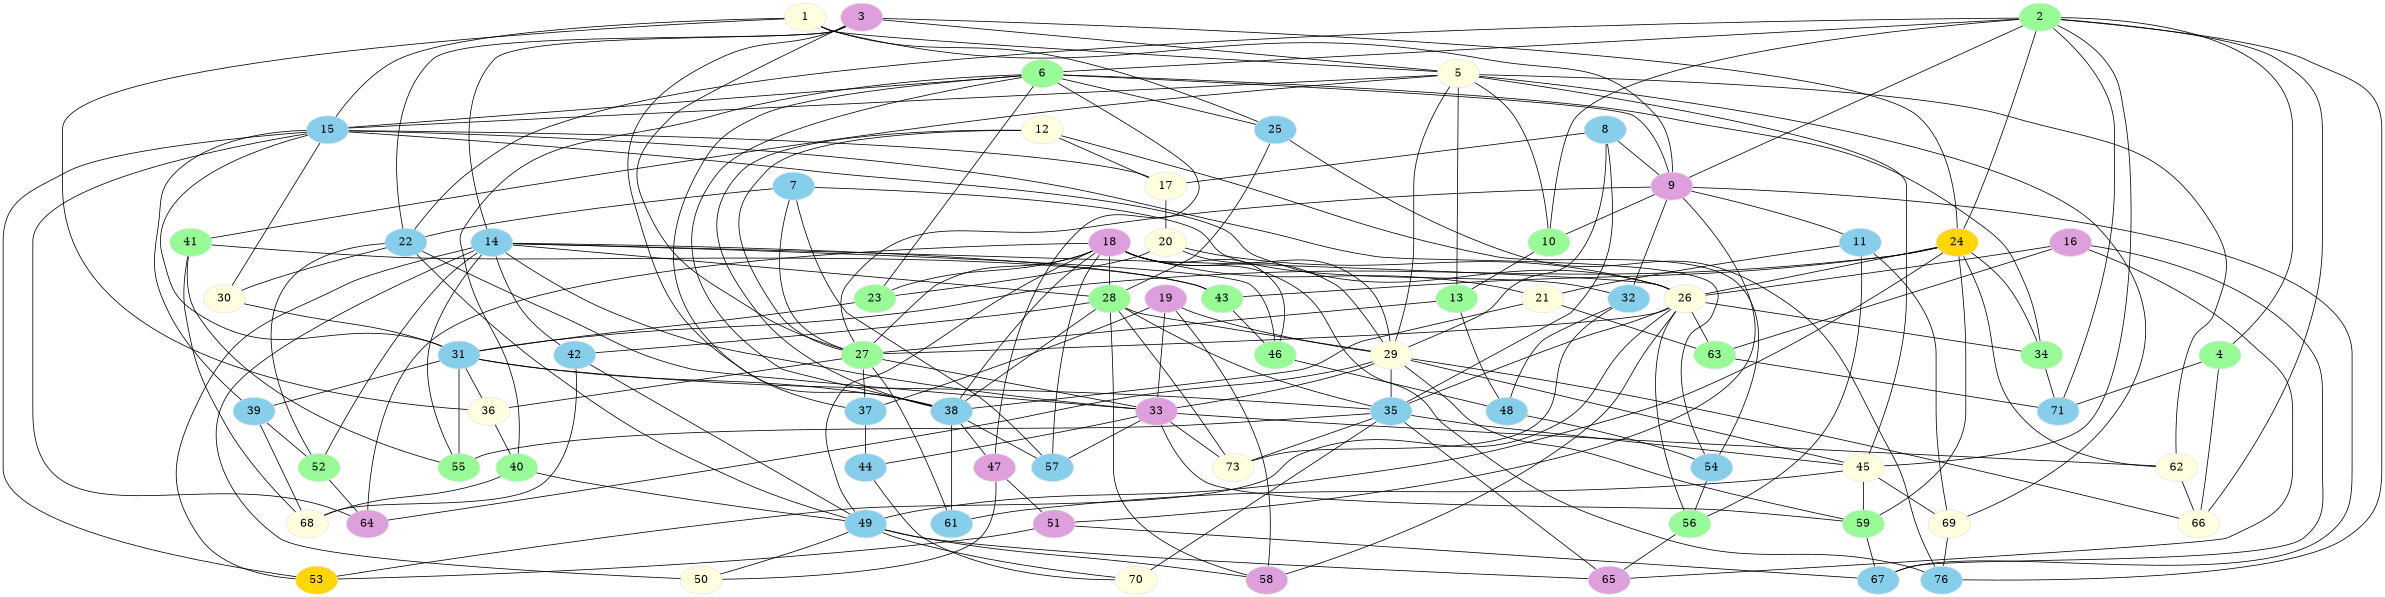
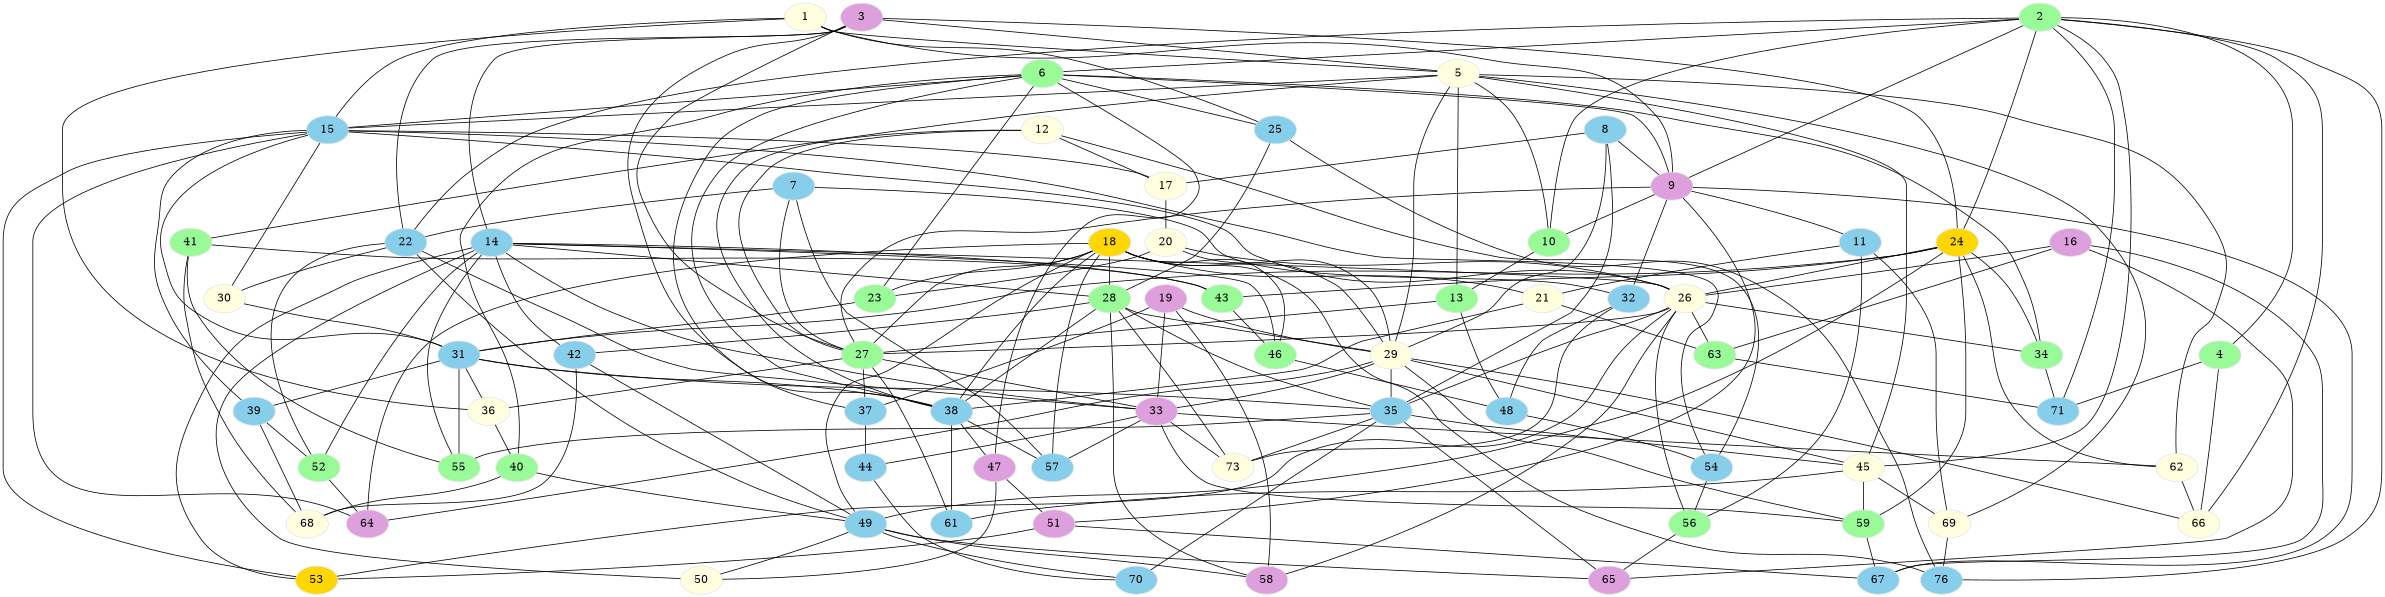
(1110, 242) -> (1110, 242)
(1136, 580) -> (1136, 580)
